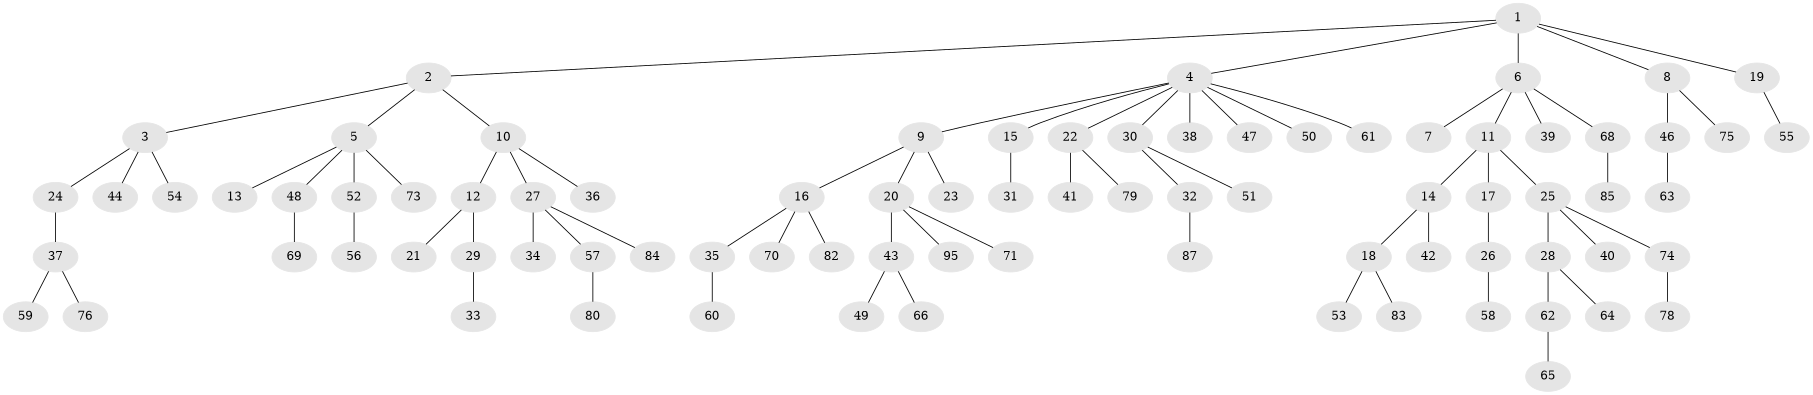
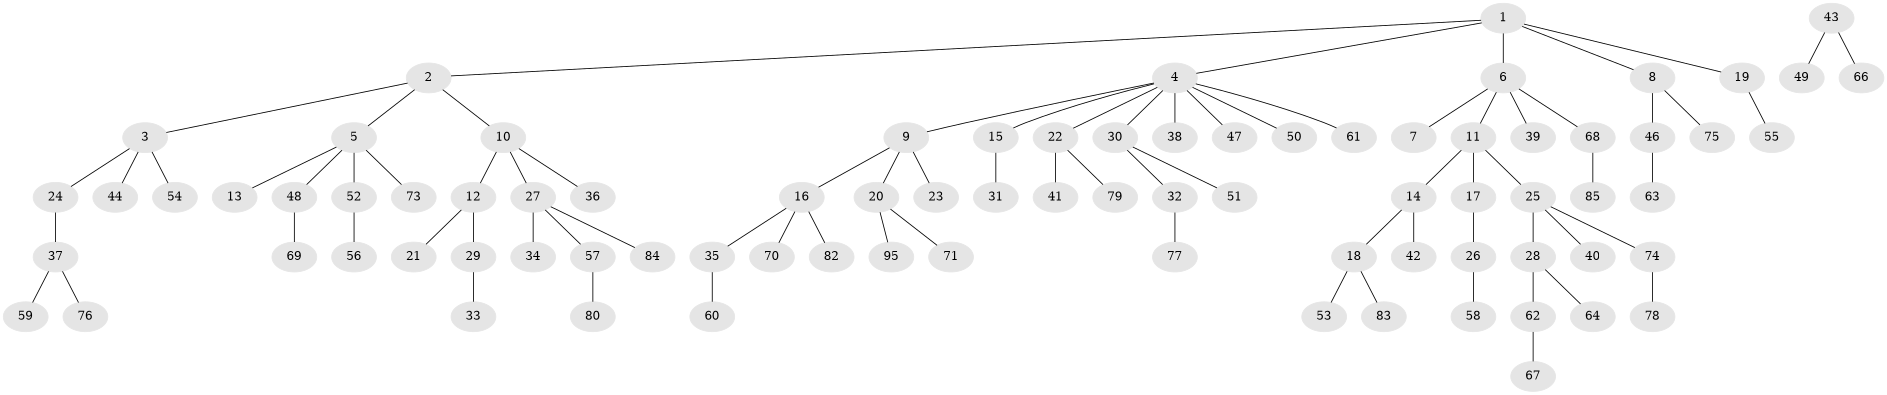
(891, 227) -> none
(1190, 257) -> (1175, 257)
(1548, 376) -> (1533, 376)
